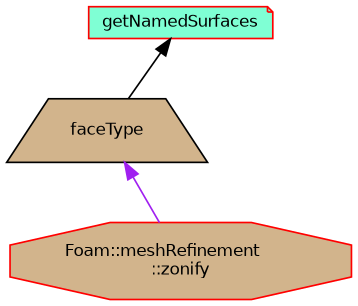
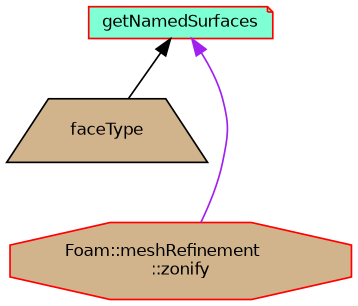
(146, 200) -> (227, 137)
